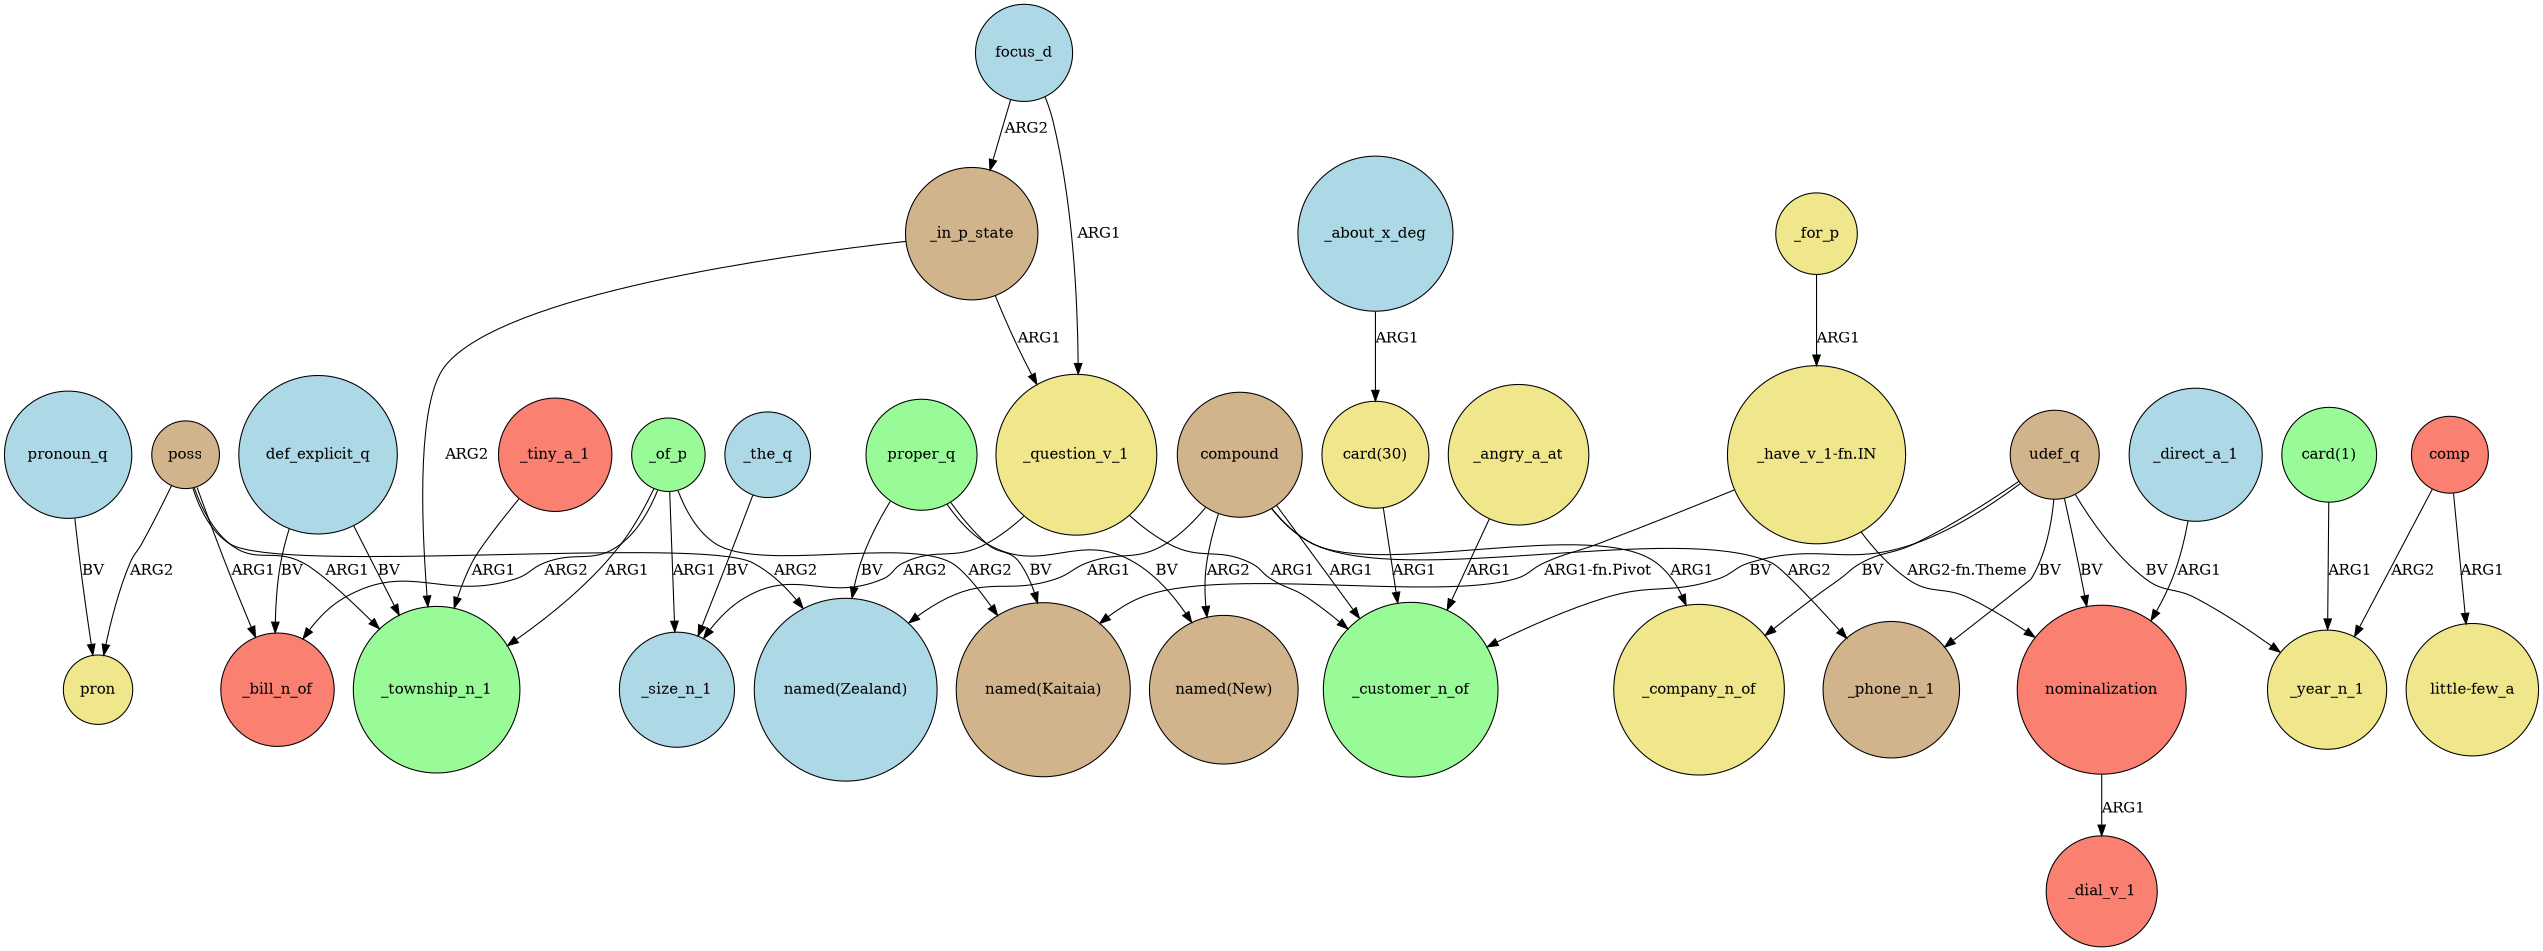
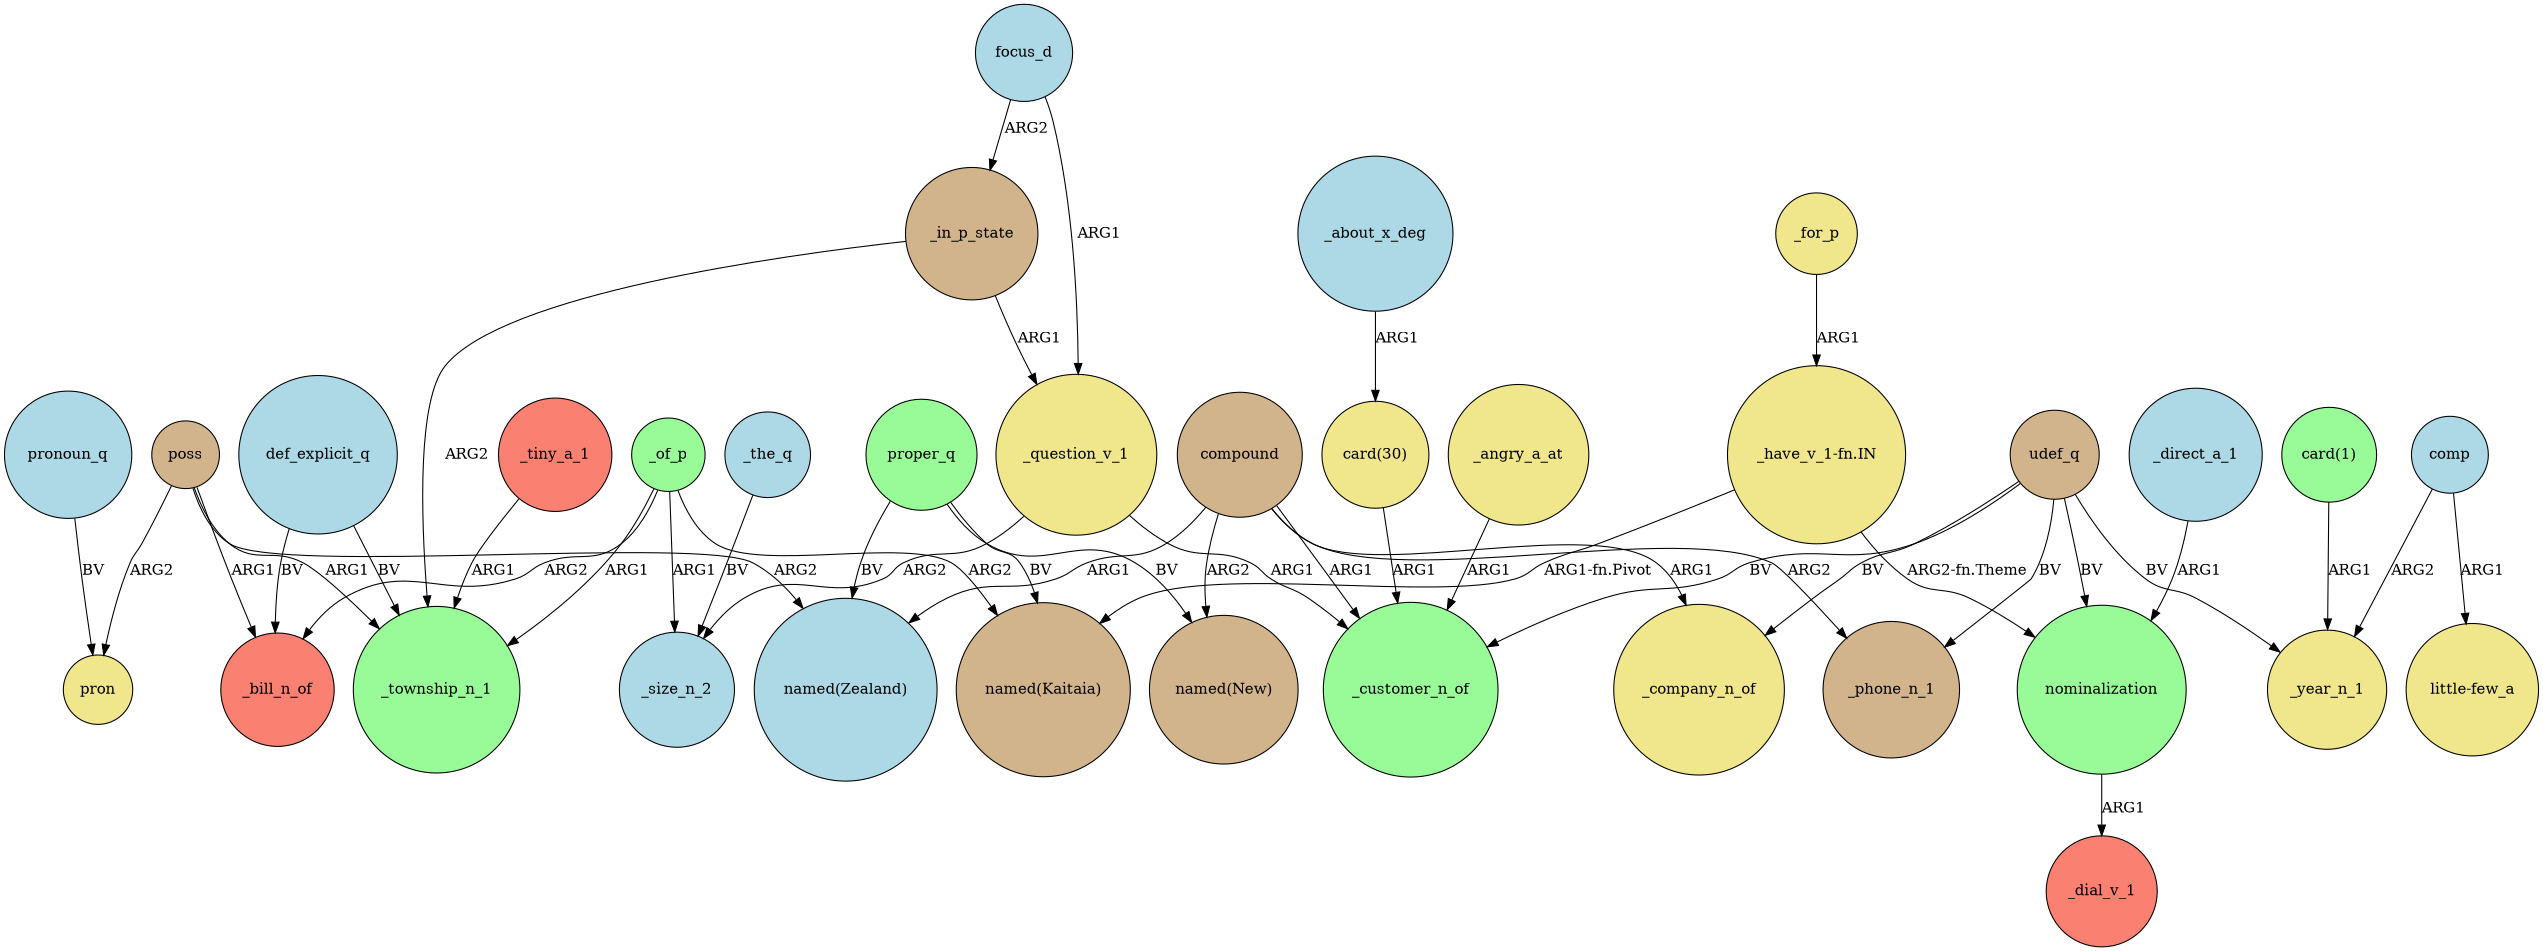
(2450, 455) -> (2450, 455)
(677, 690) -> (677, 690)
(2102, 690) -> (2102, 690)
